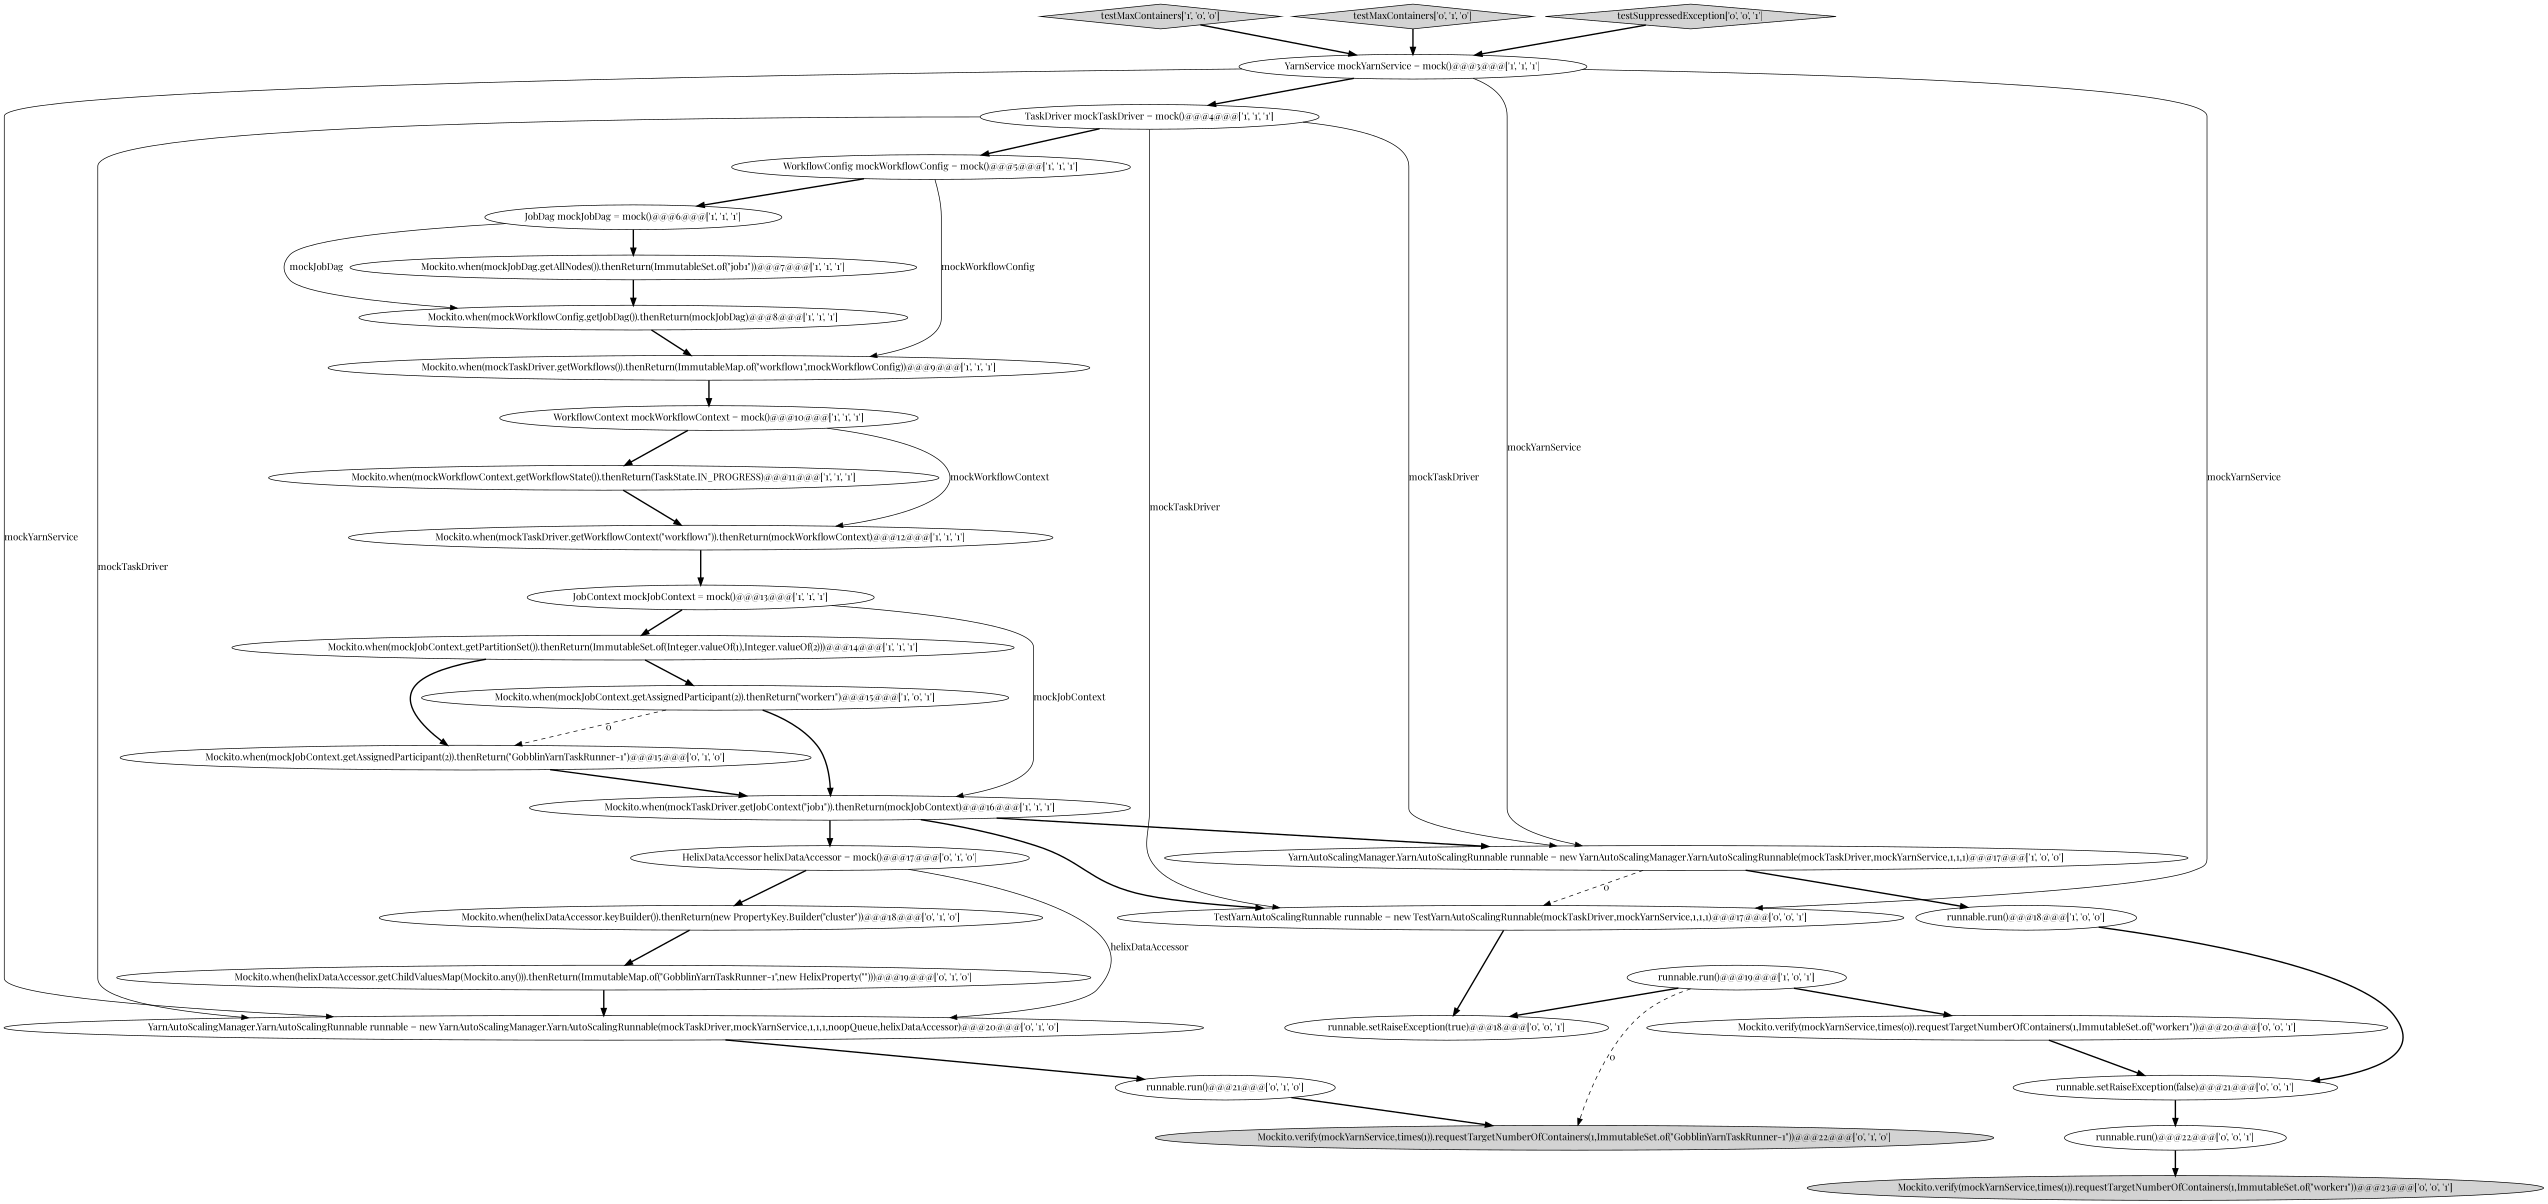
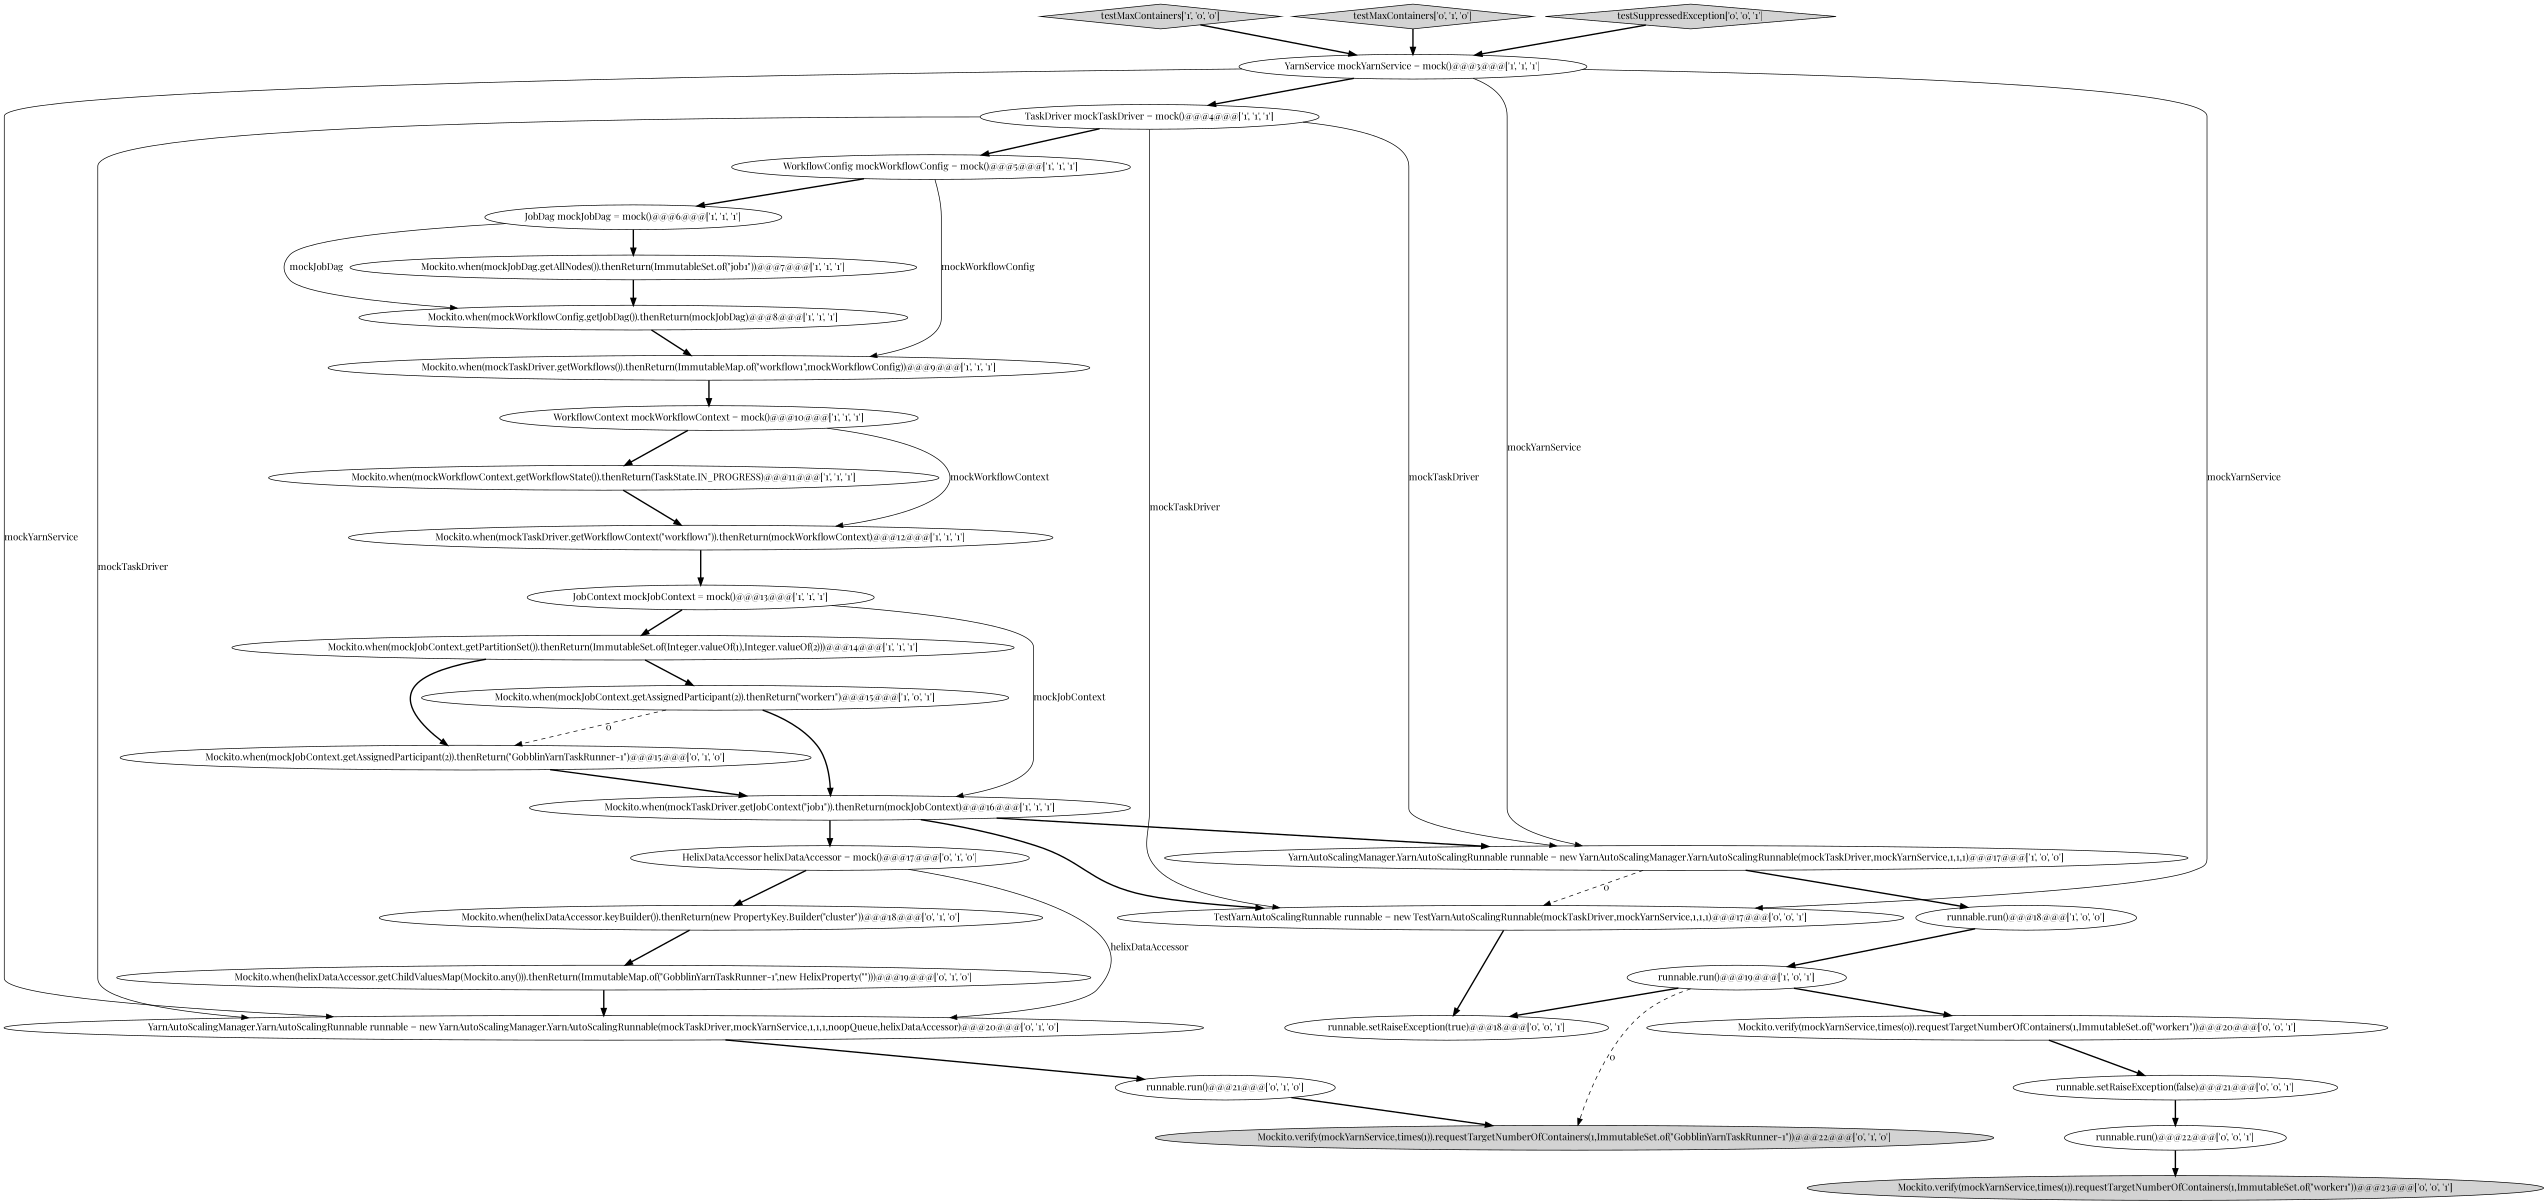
(2312, 971) -> (1885, 947)
